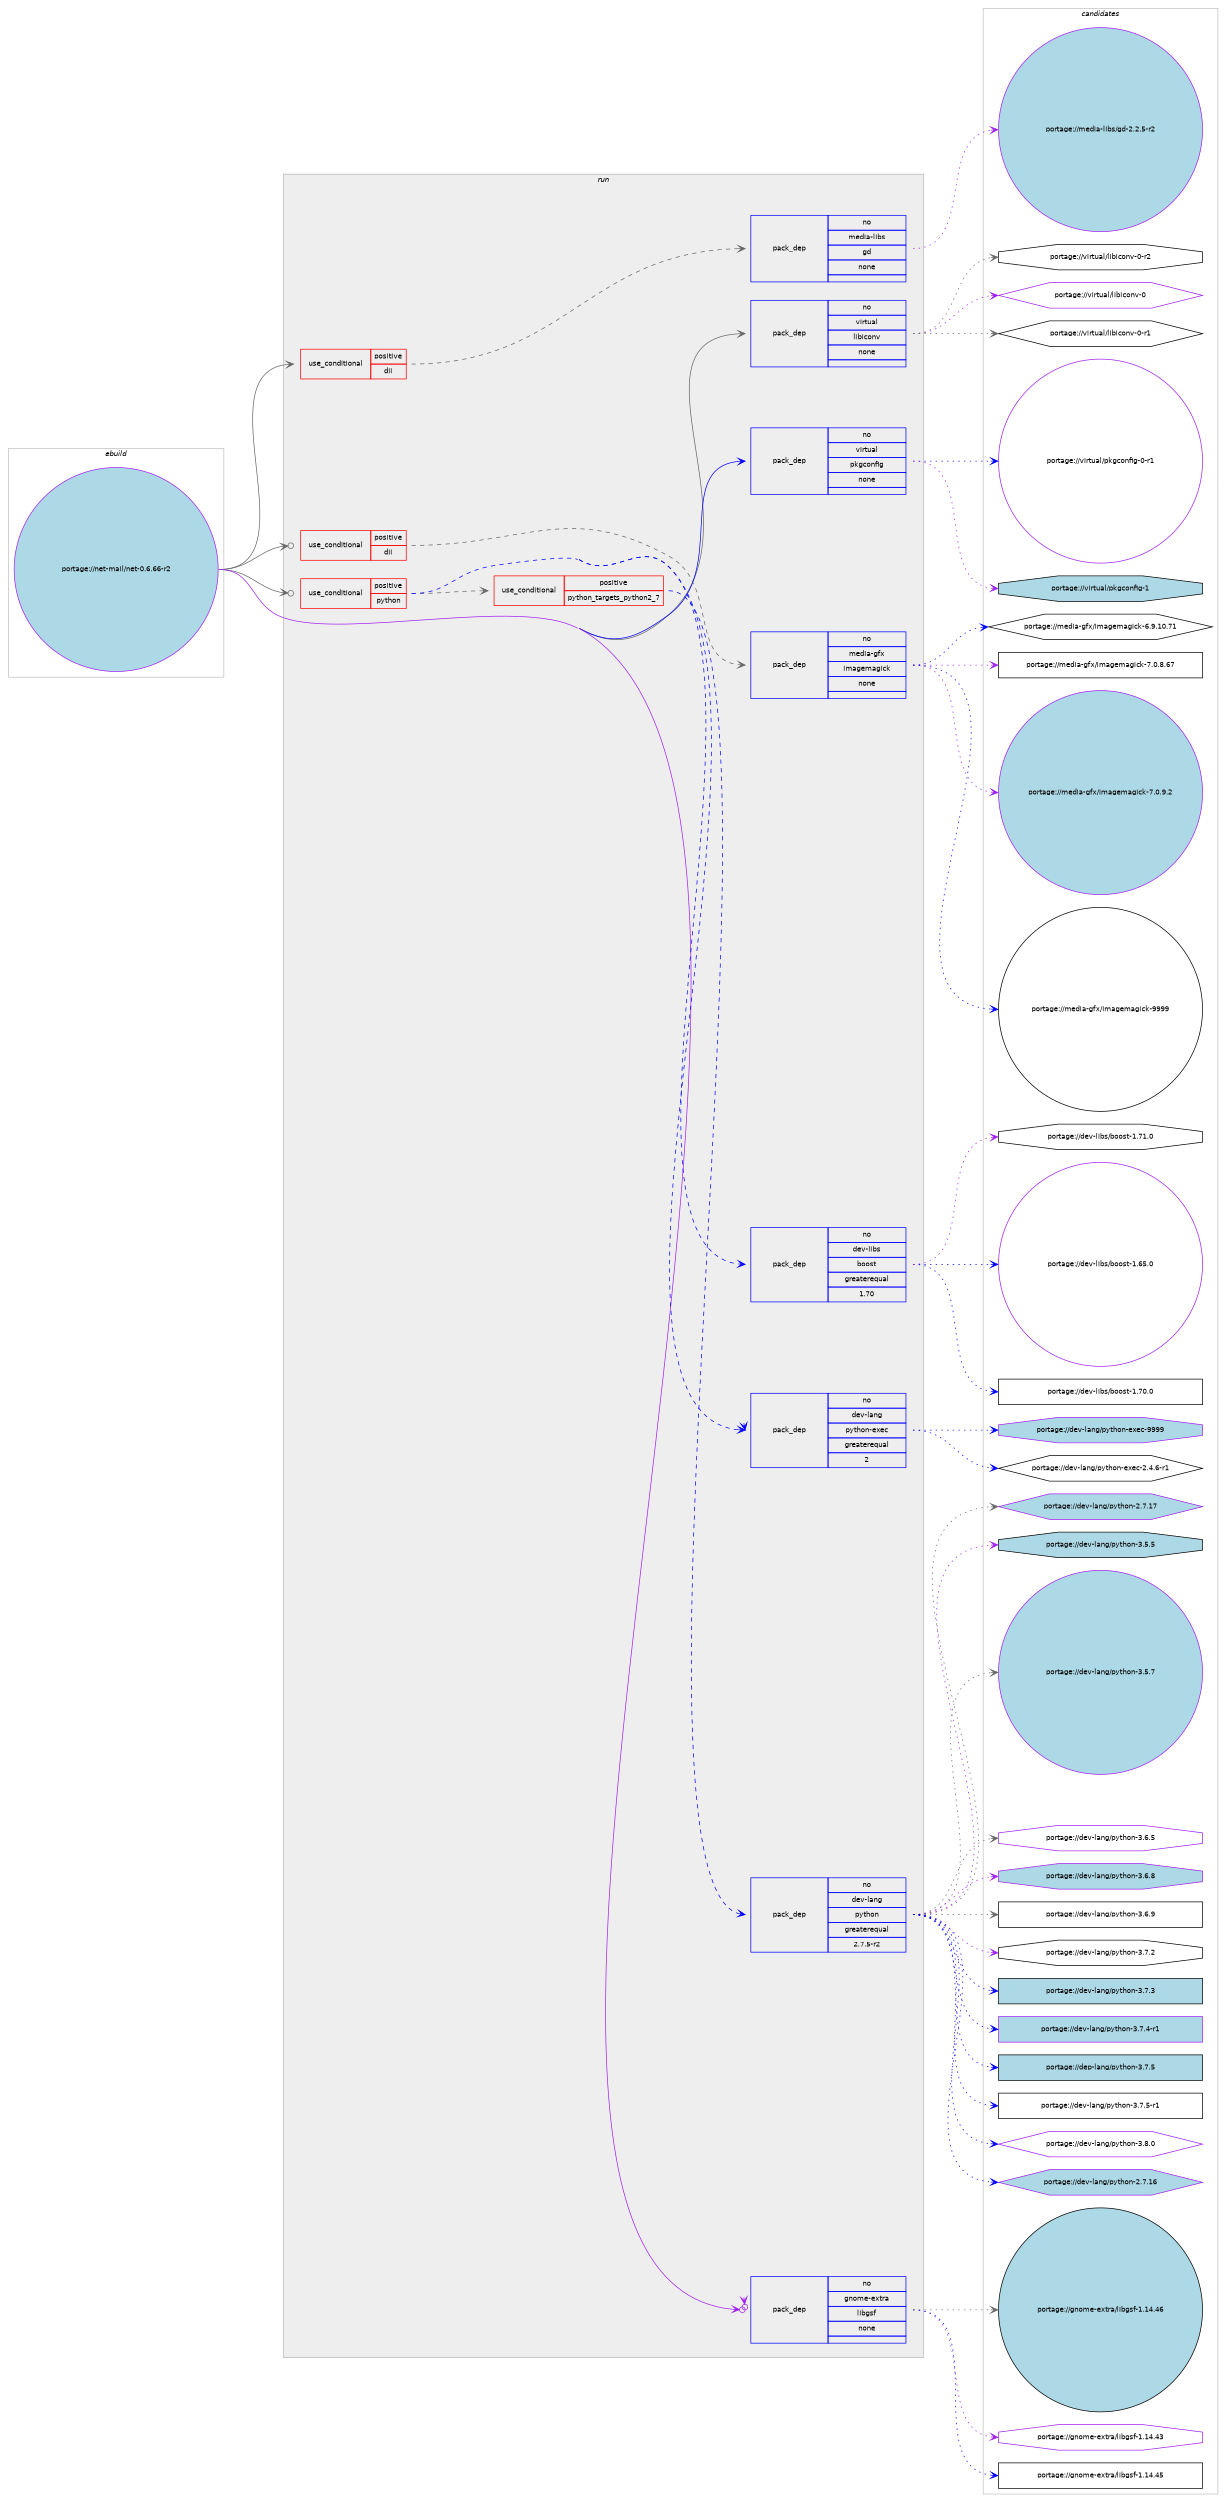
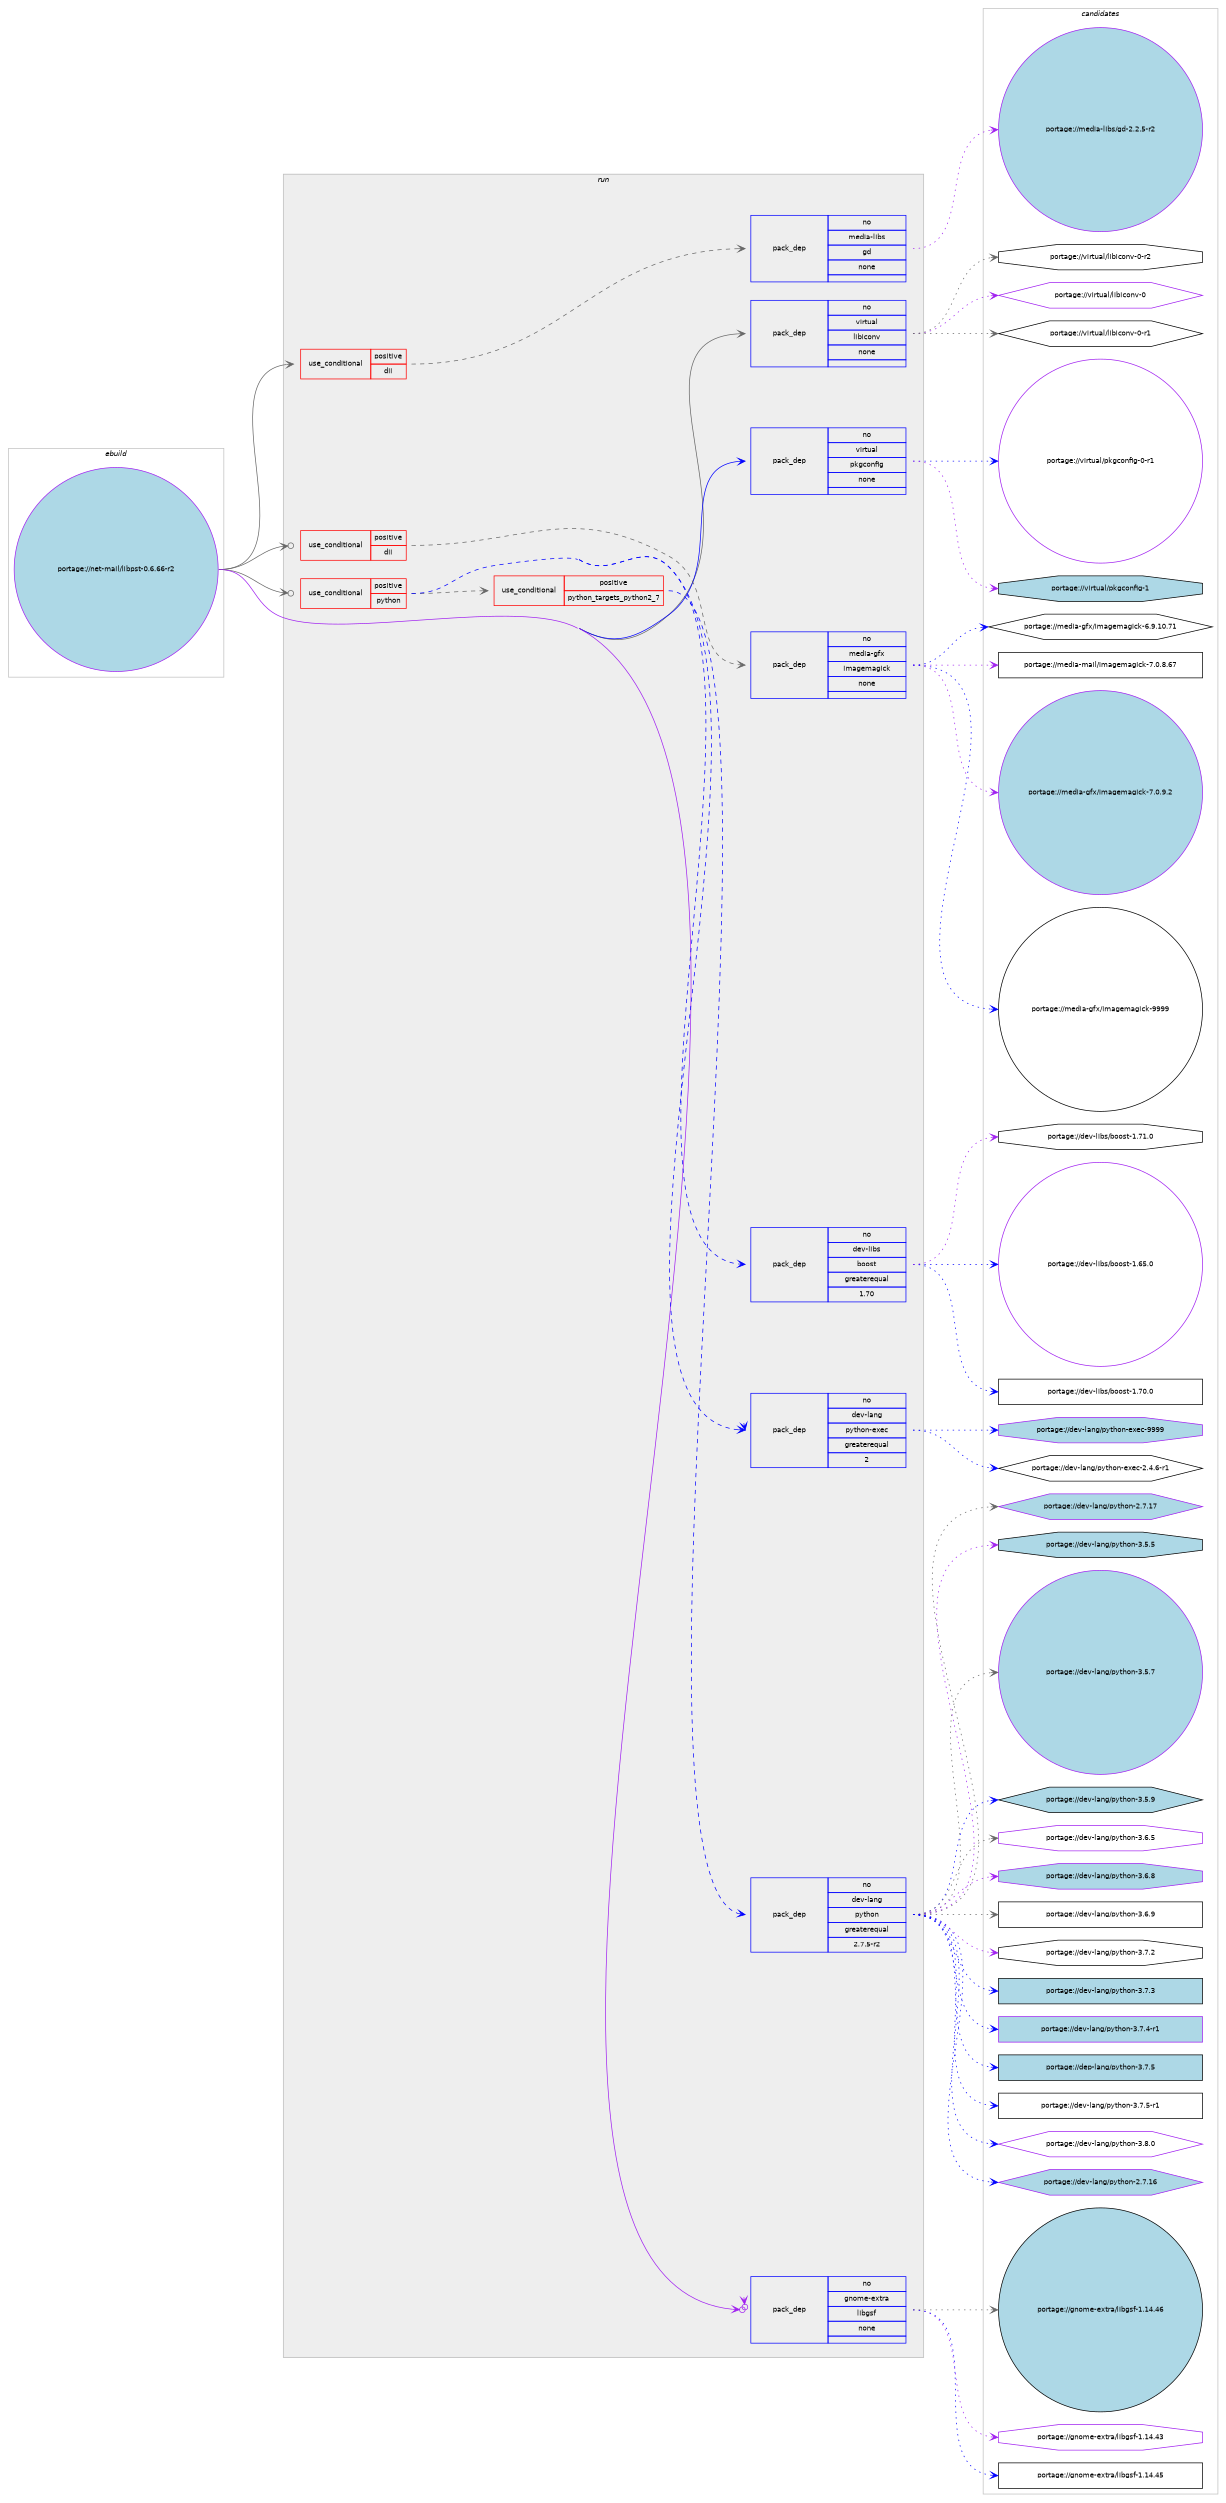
(116, 570) -> (116, 570)
(1101, 665) -> (1101, 665)
none -> (1101, 1800)
